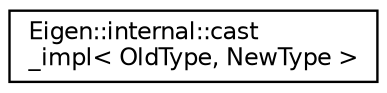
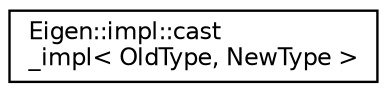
(193, 46) -> (193, 46)
